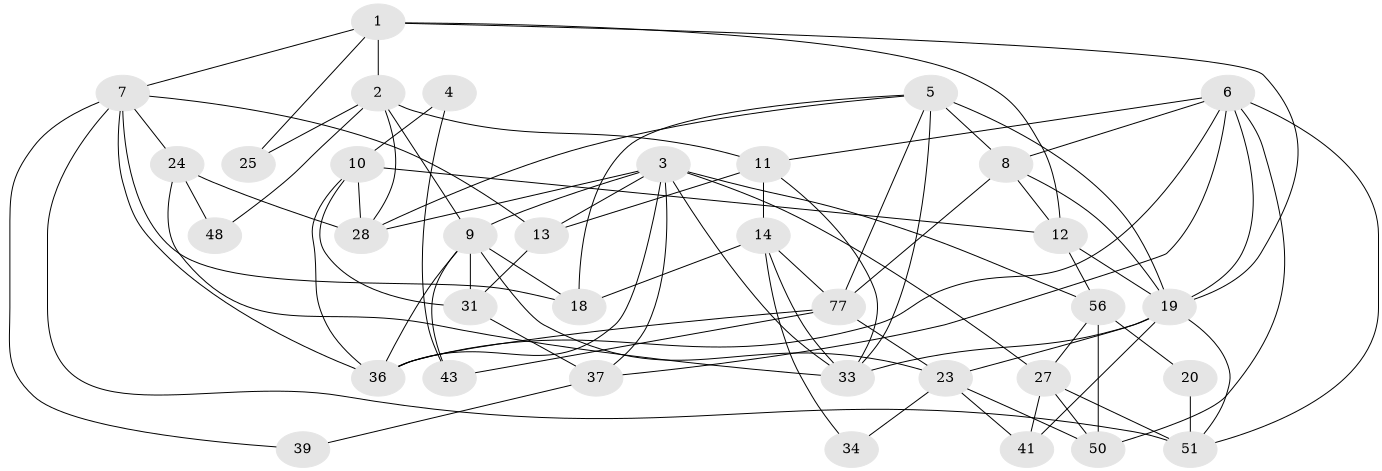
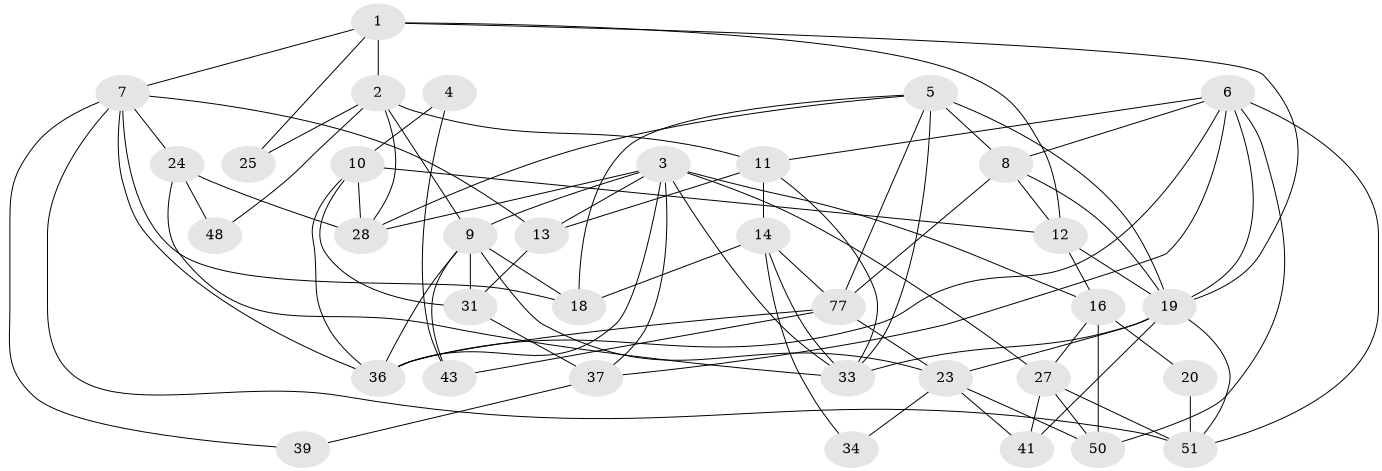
(1098, 307) -> (1098, 307)
